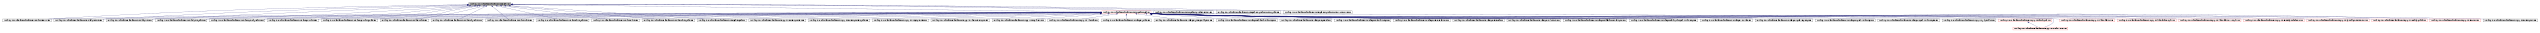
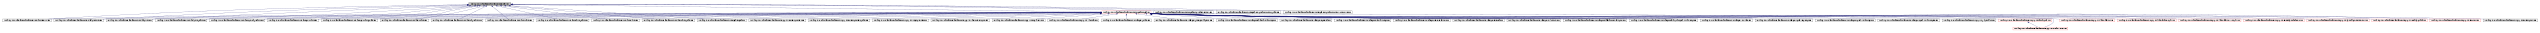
(490, 4) -> (490, 4)
